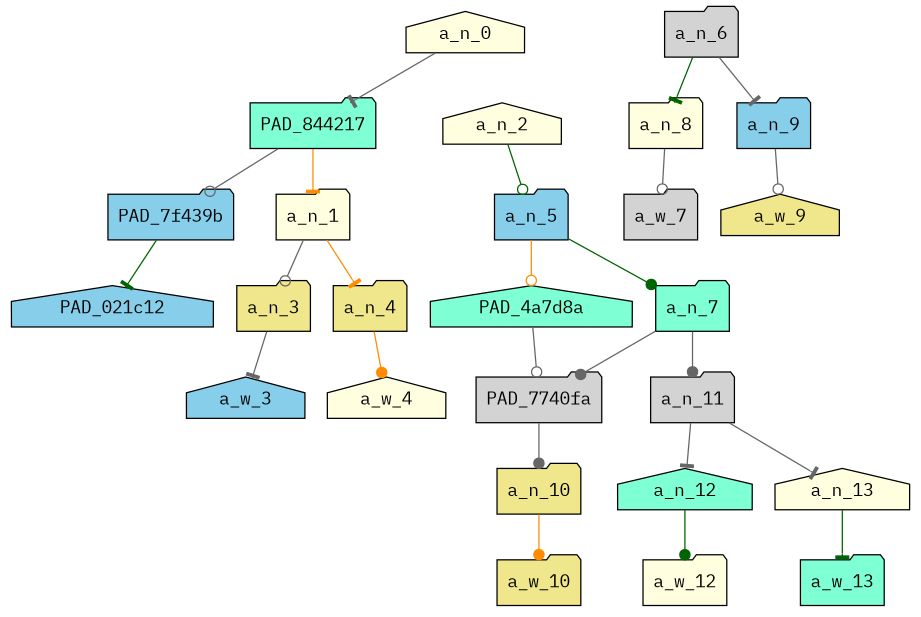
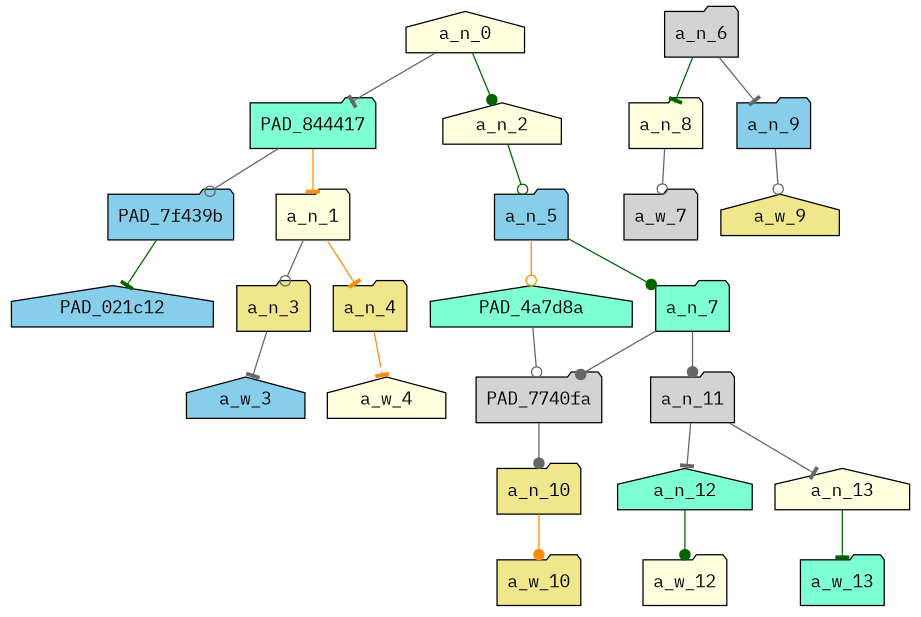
none -> (481, 74)
(313, 126) -> (313, 126)
(377, 349) -> (377, 349)
